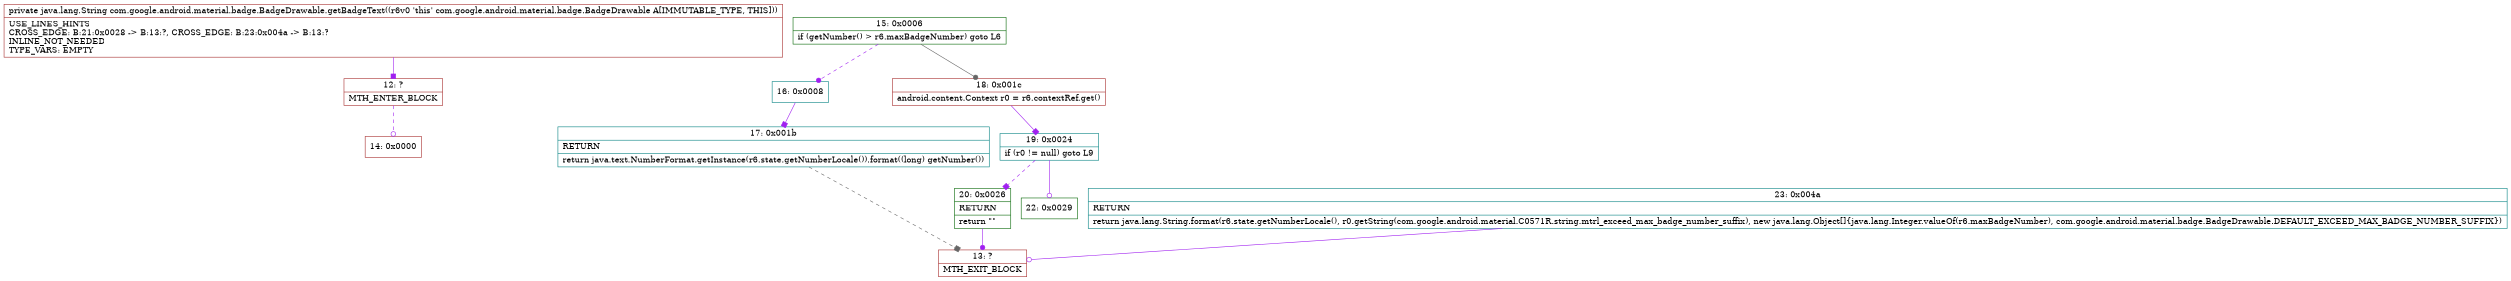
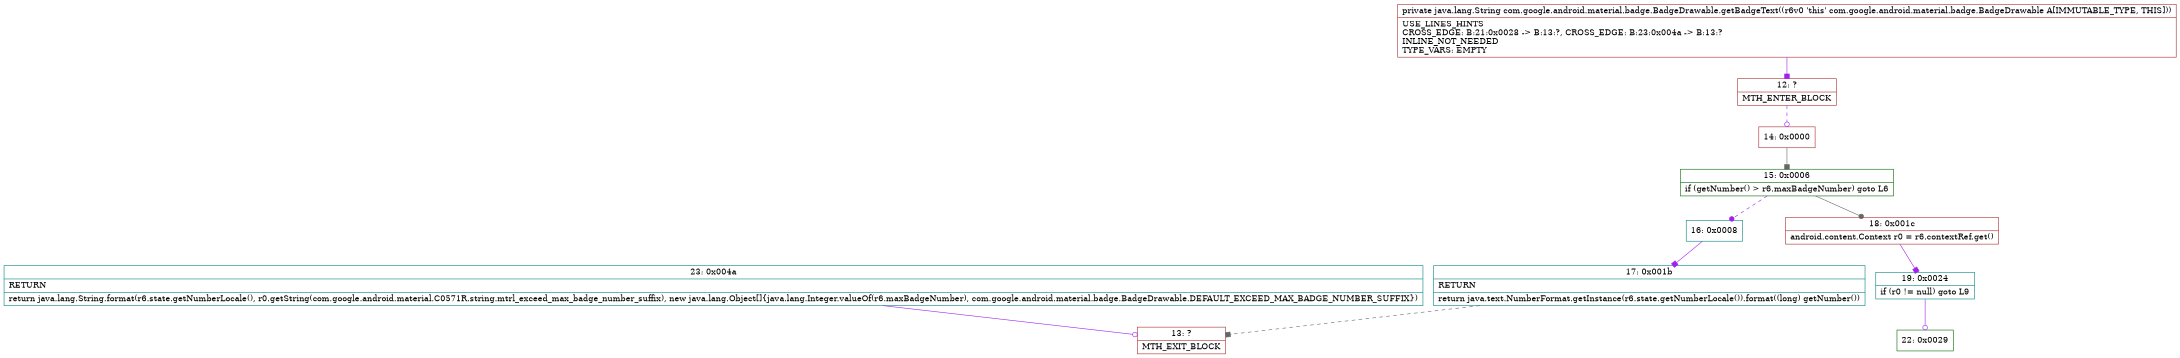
none -> (1787, 156)
(983, 208) -> none
